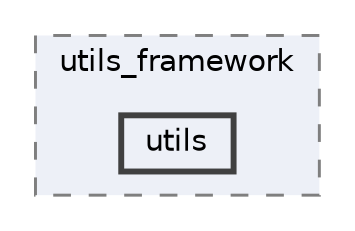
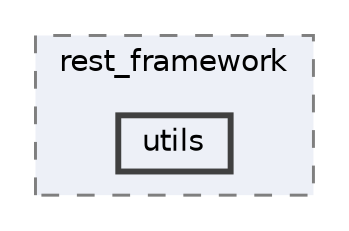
(177, 64) -> (174, 64)
